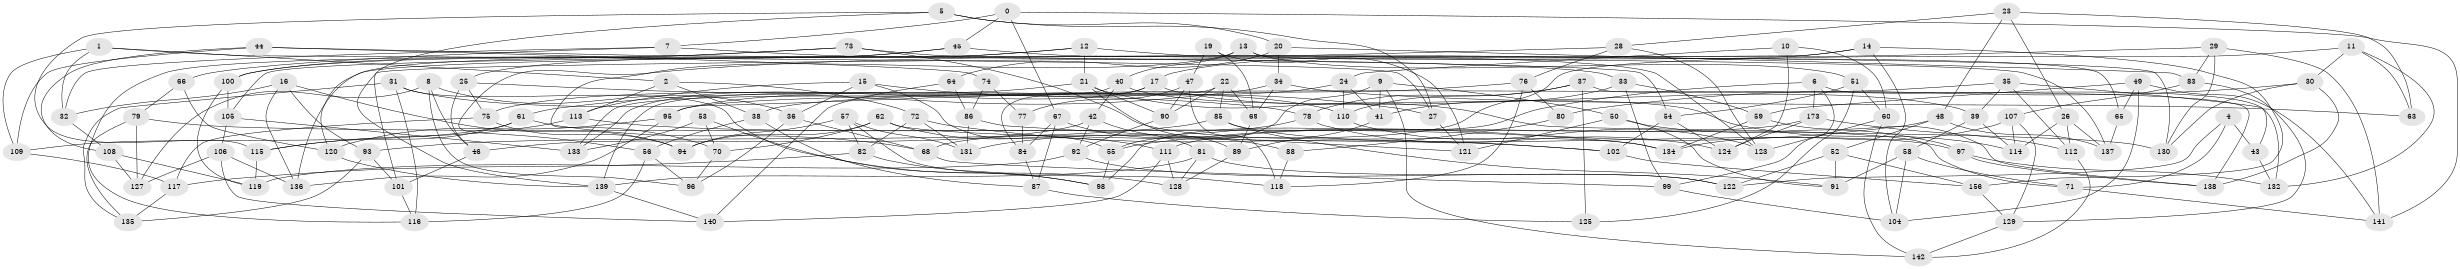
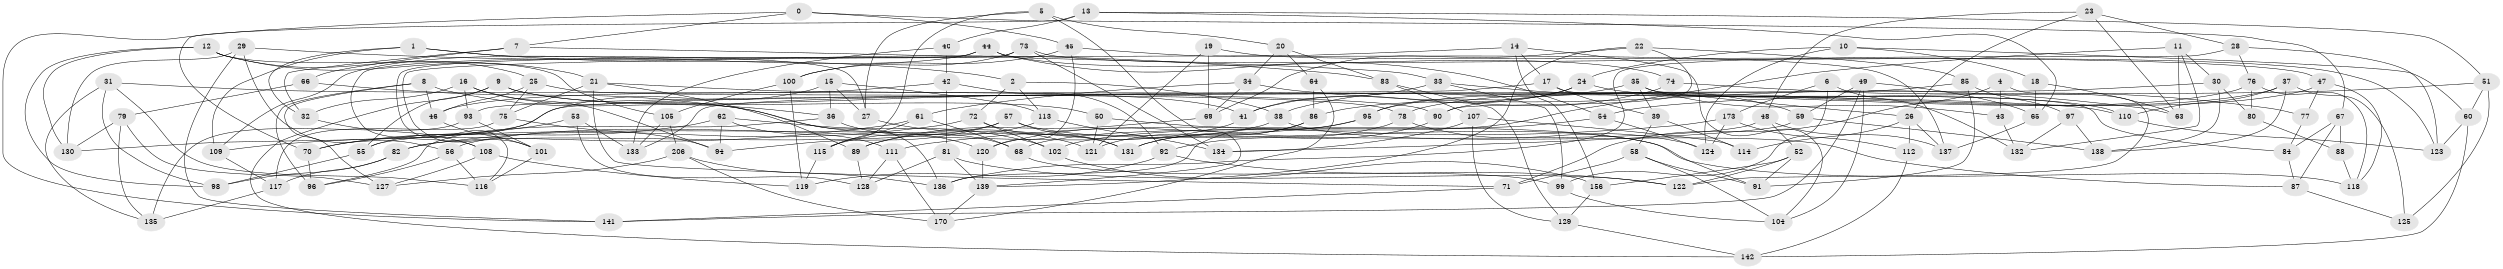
none -> (2035, 82)
(1678, 107) -> none
(2039, 117) -> (1834, 109)
(1485, 126) -> (26, 119)
(1789, 131) -> none
(221, 152) -> (679, 152)
(710, 222) -> (941, 222)
